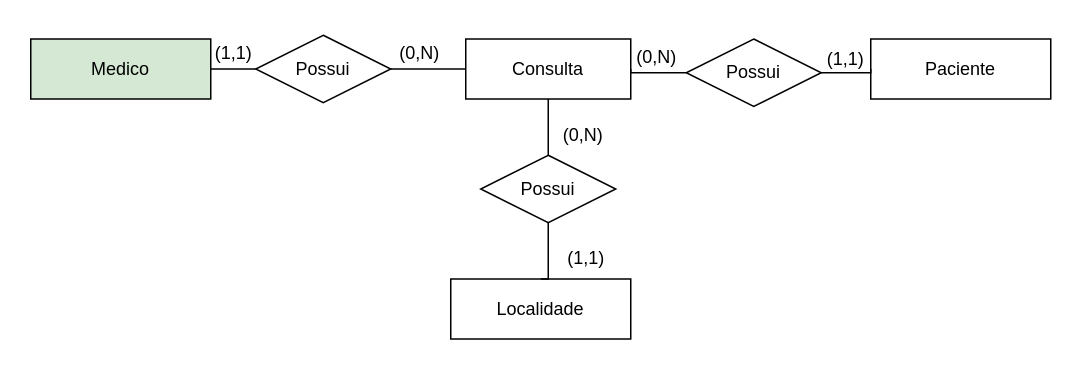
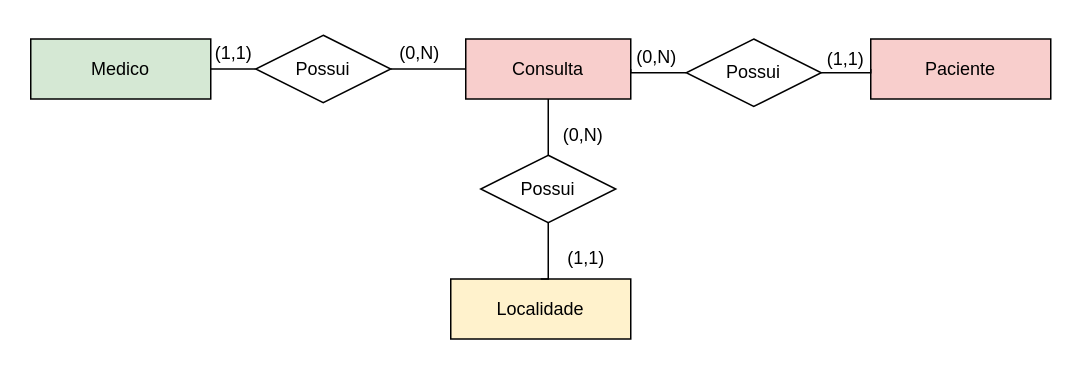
(548, 69) -> (548, 69)
(961, 69) -> (961, 69)
(541, 309) -> (541, 309)
